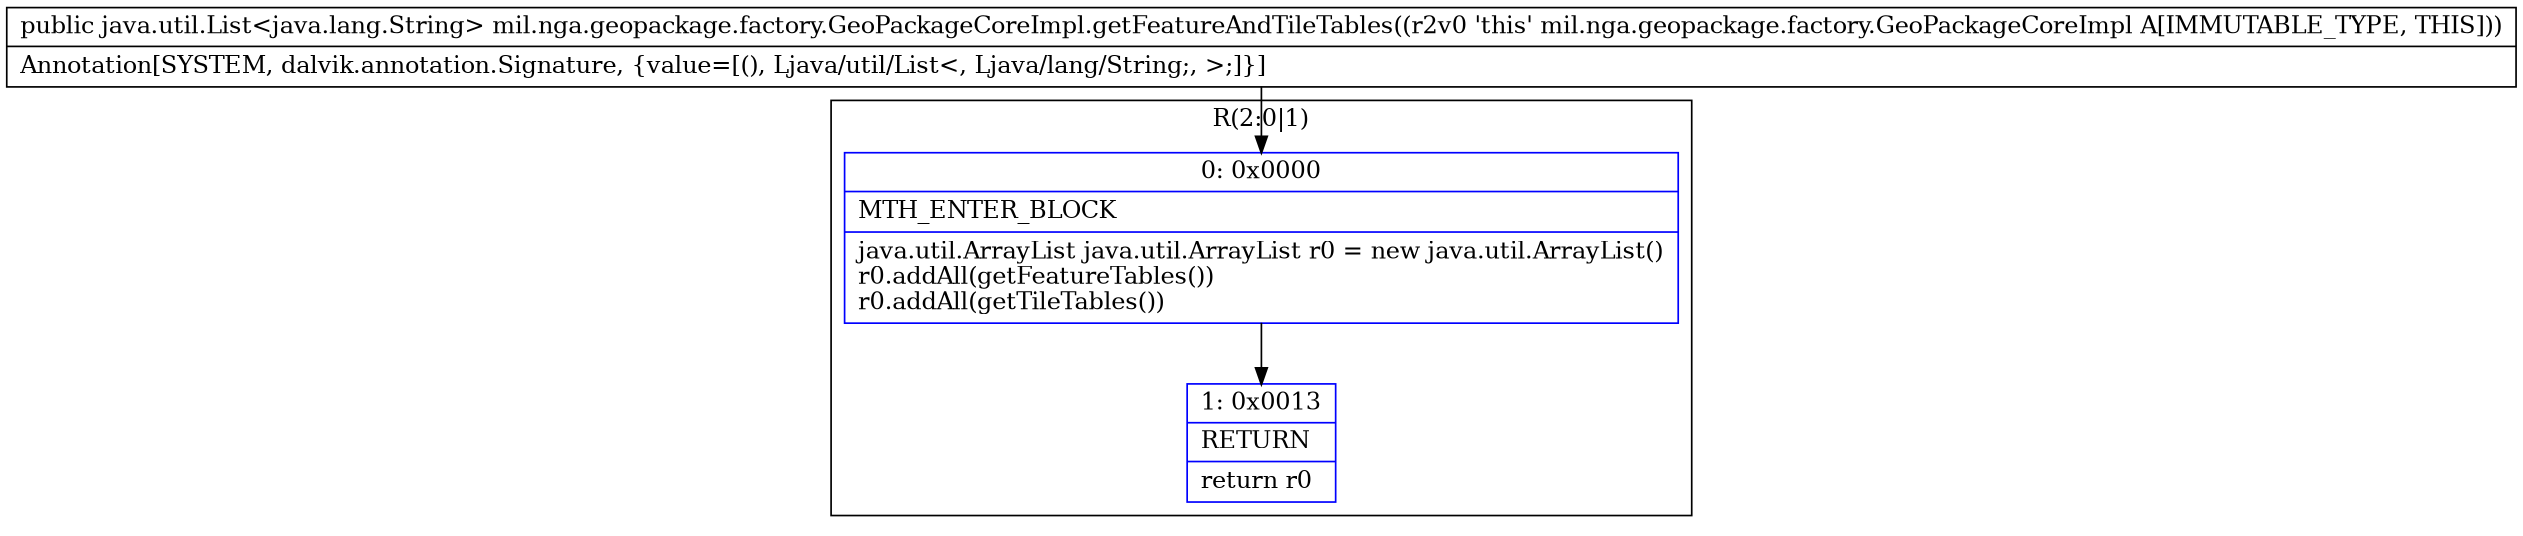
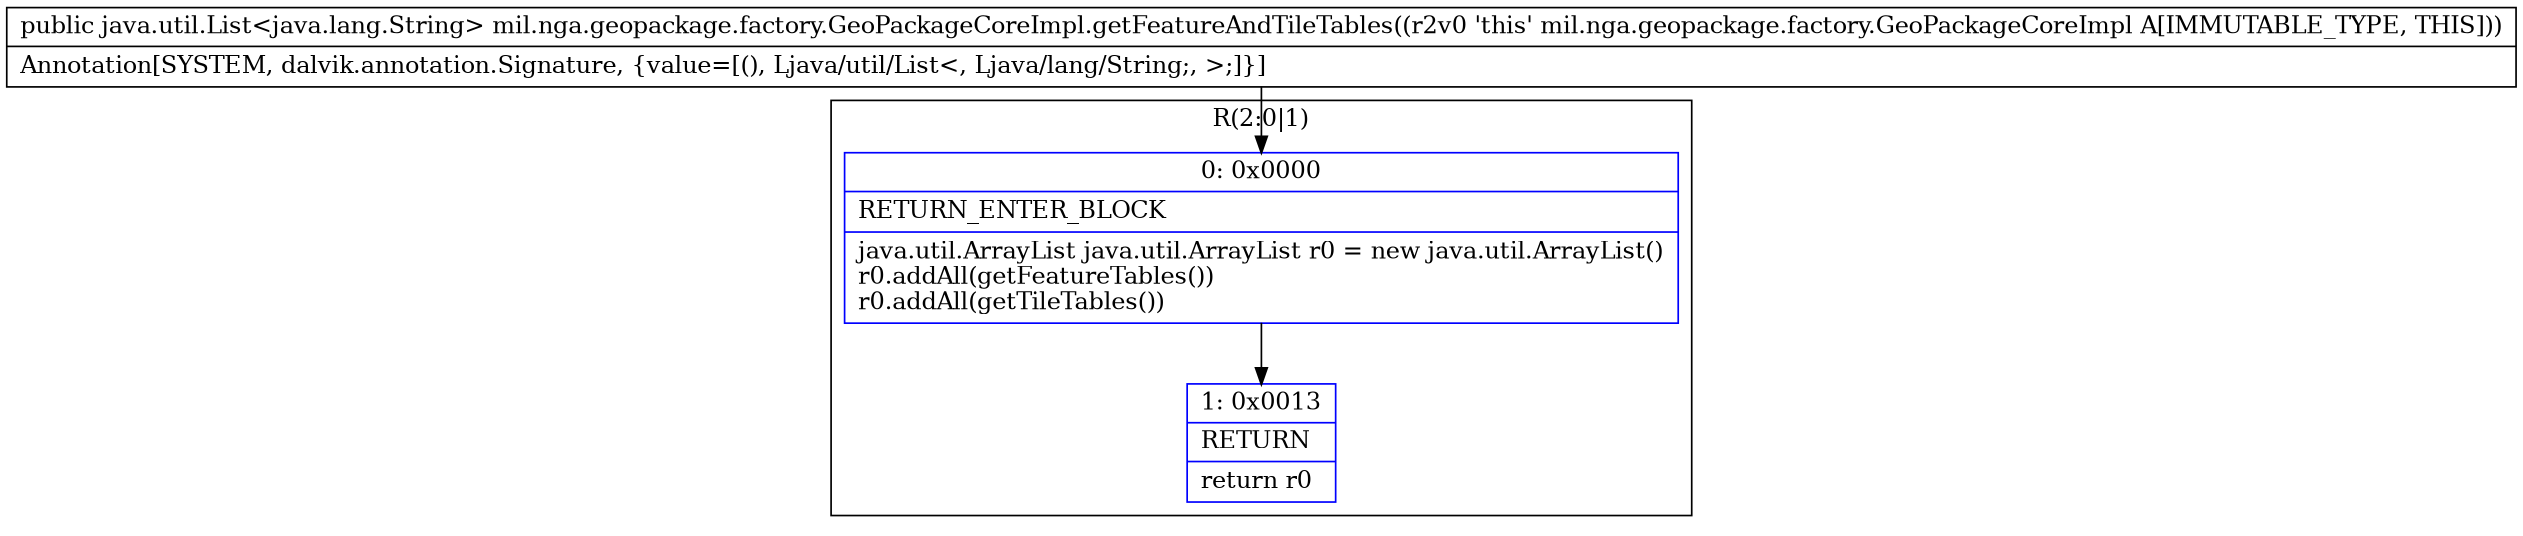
(988, 211) -> (1012, 211)
